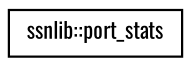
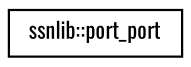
(95, 33) -> (95, 33)
